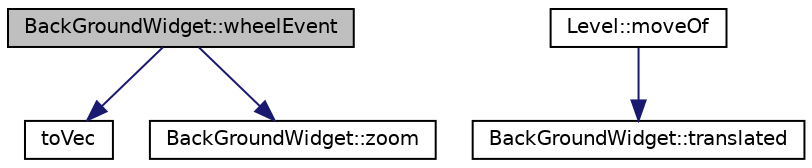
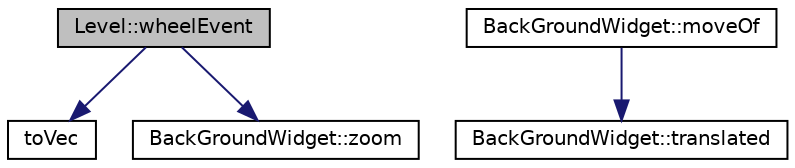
(181, 28) -> (164, 28)
(639, 28) -> (622, 28)
